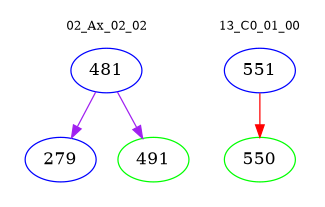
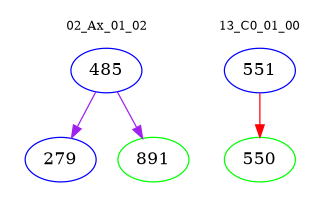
(107, 27) -> (107, 27)
(106, 71) -> (106, 71)
(153, 160) -> (153, 160)
